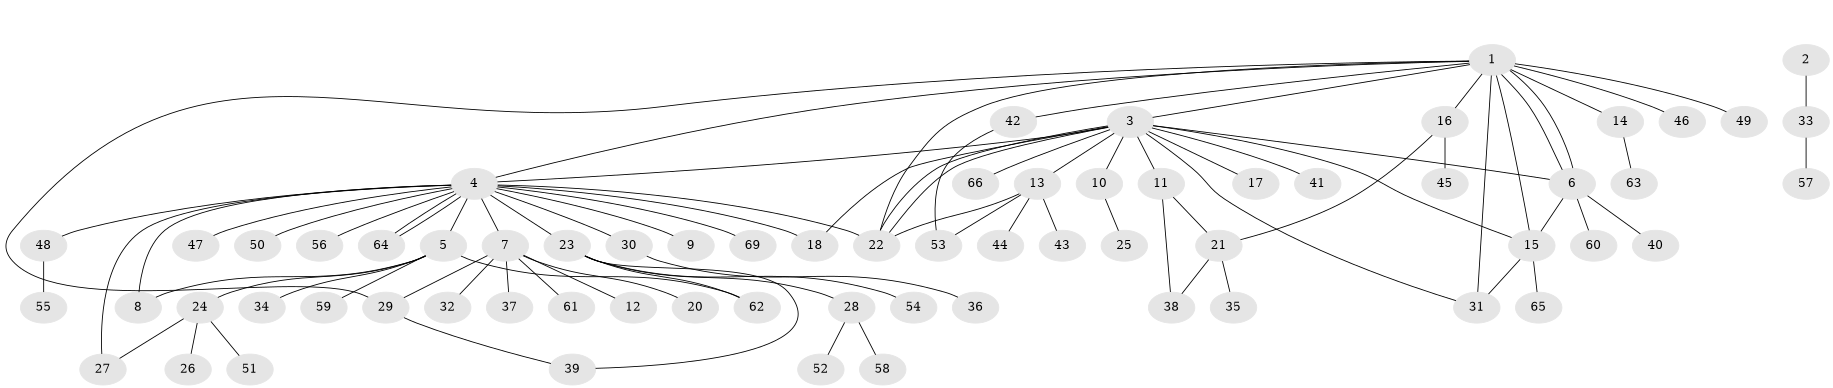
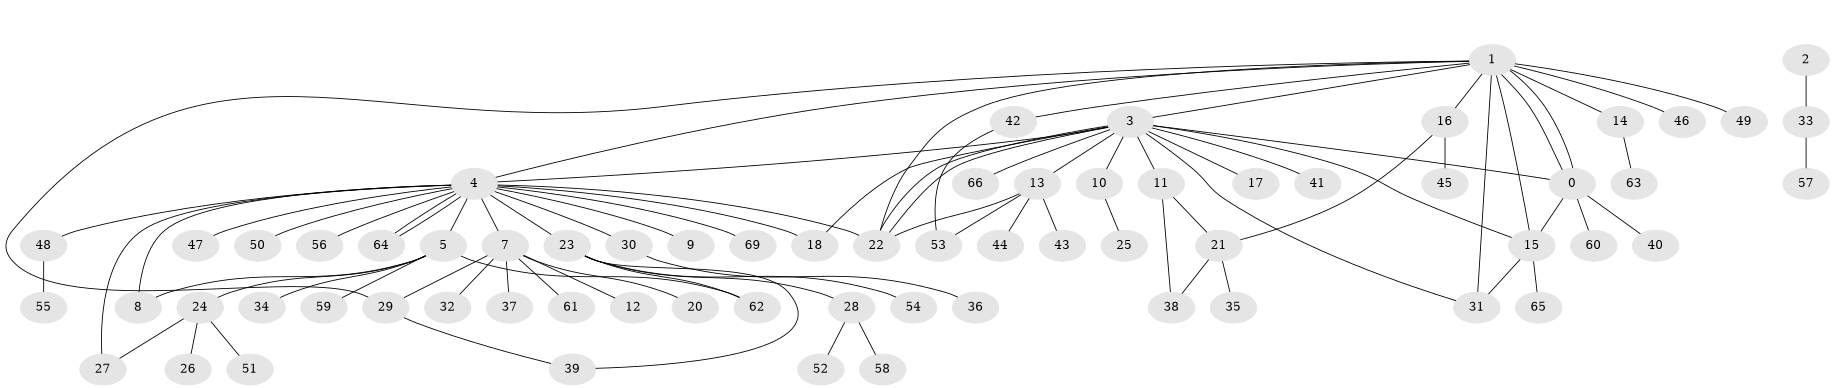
(1572, 184) -> (1572, 184)
